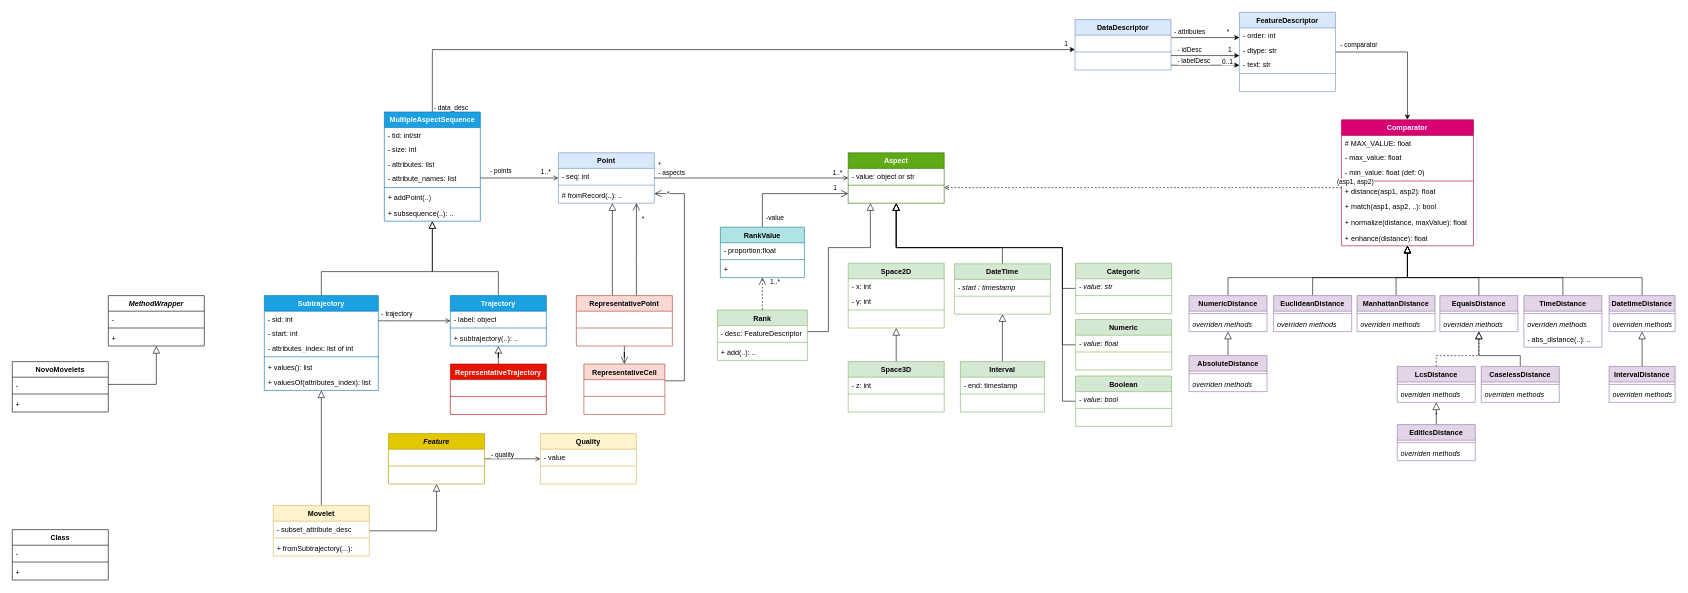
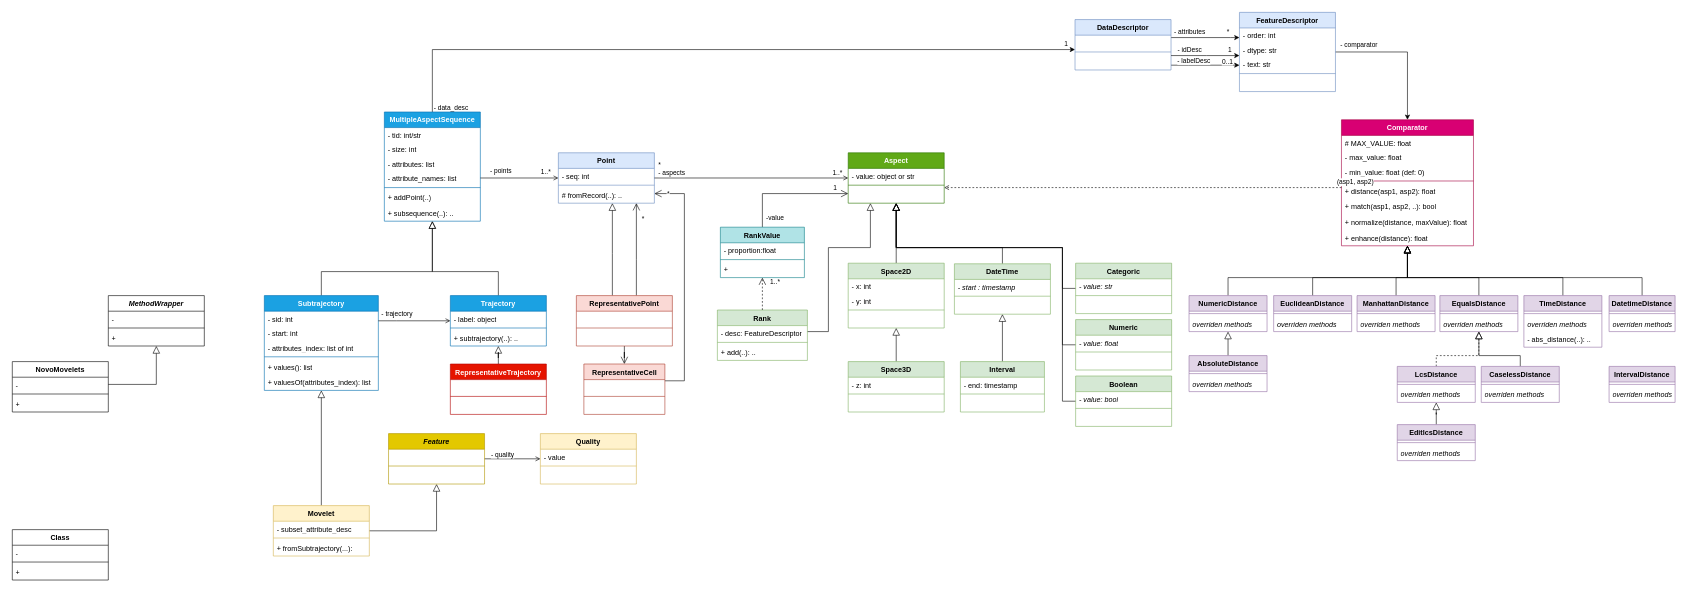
none -> (896, 256)
(1642, 353) -> none
